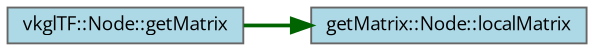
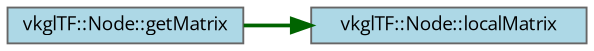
(449, 25) -> (449, 25)
